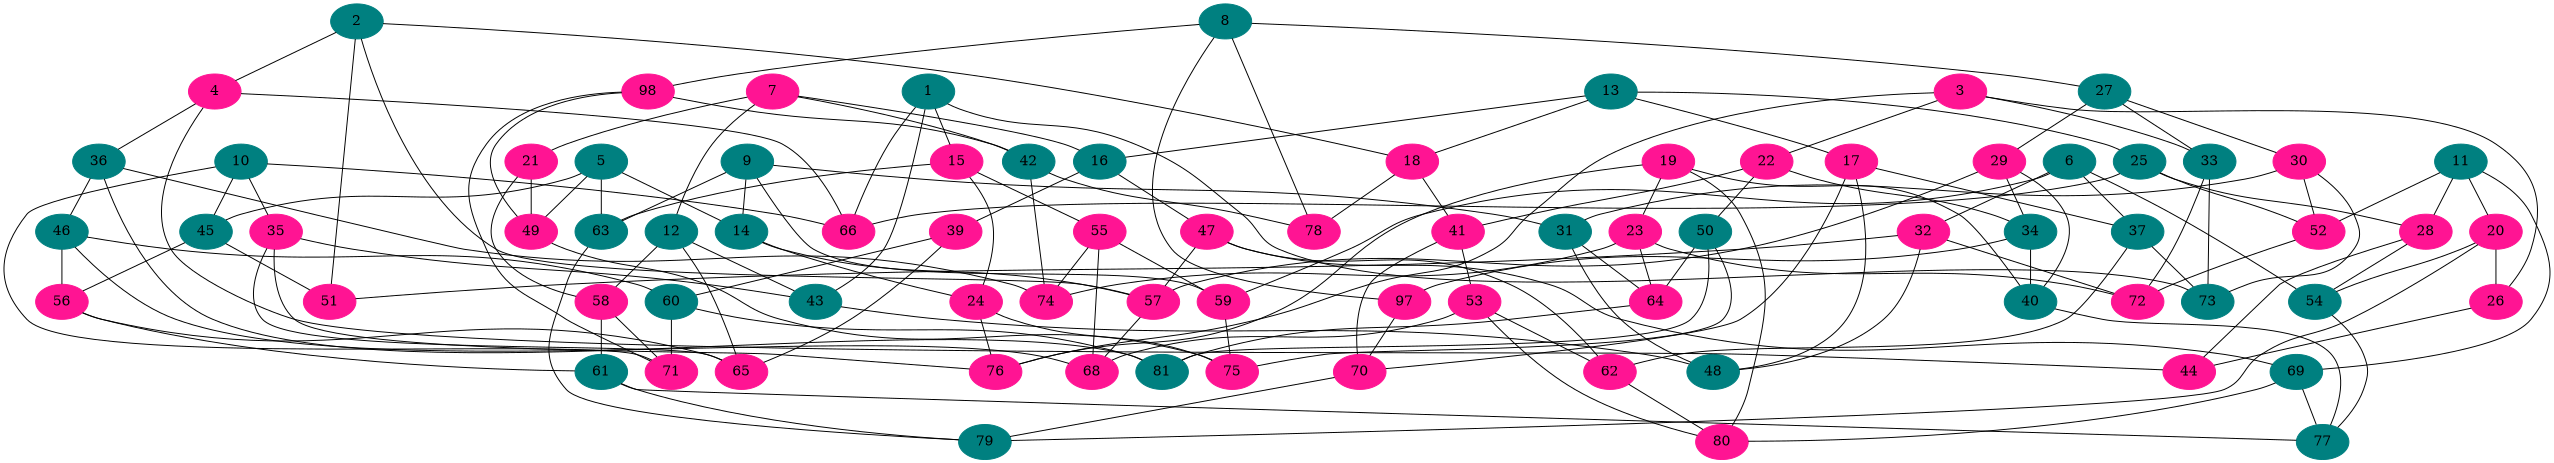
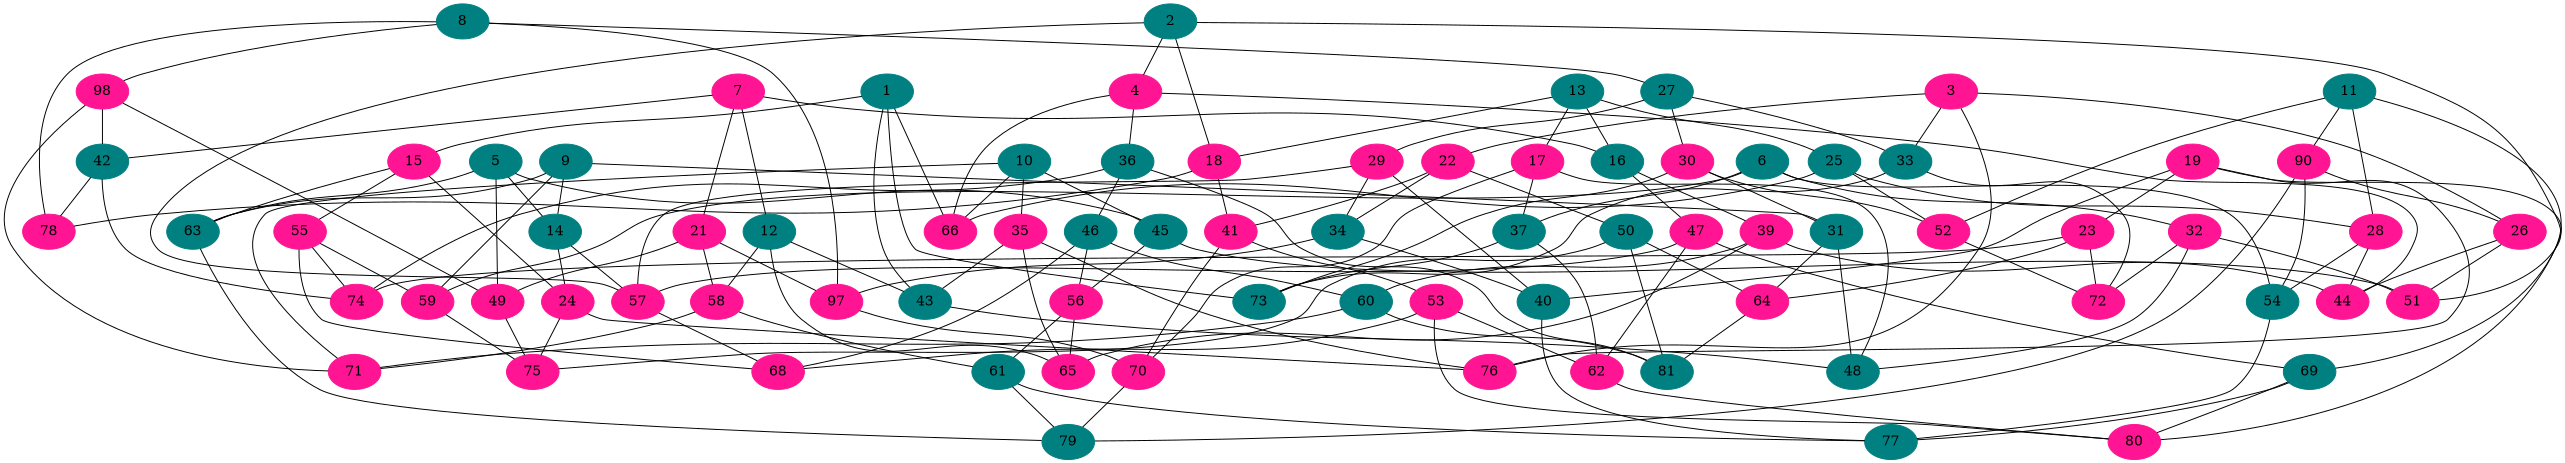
(2496, 232) -> (2304, 162)
none -> (744, 255)
none -> (2463, 269)
none -> (2000, 270)
